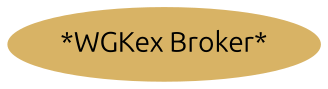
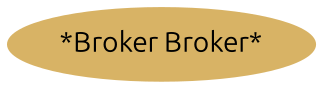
(164, 44) -> (162, 44)
